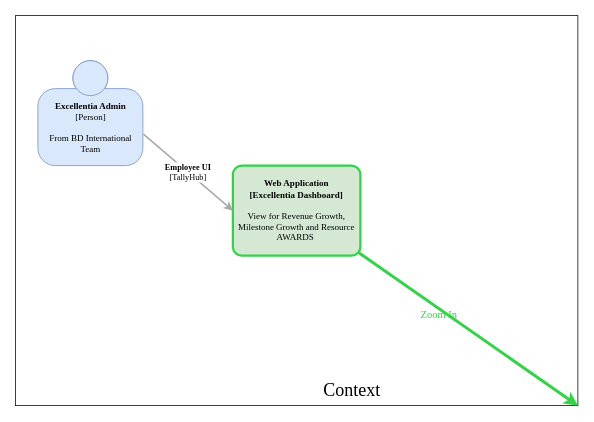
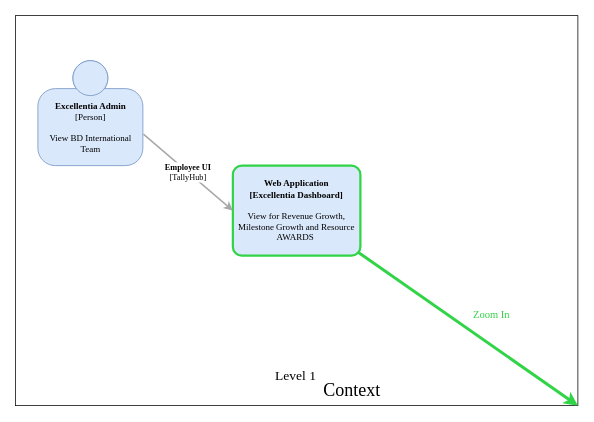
(91, 127) -> (91, 127)
(297, 210) -> (297, 210)
(439, 315) -> (492, 315)
none -> (296, 375)
